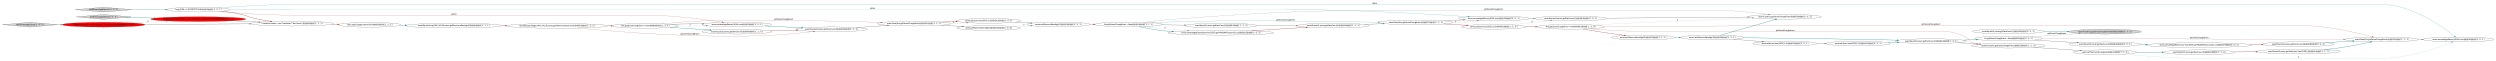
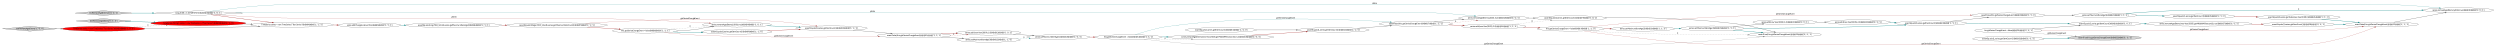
(198, 10) -> (198, 13)
(1173, 25) -> none
(1970, 40) -> (2017, 23)
(2289, 58) -> (2274, 10)
